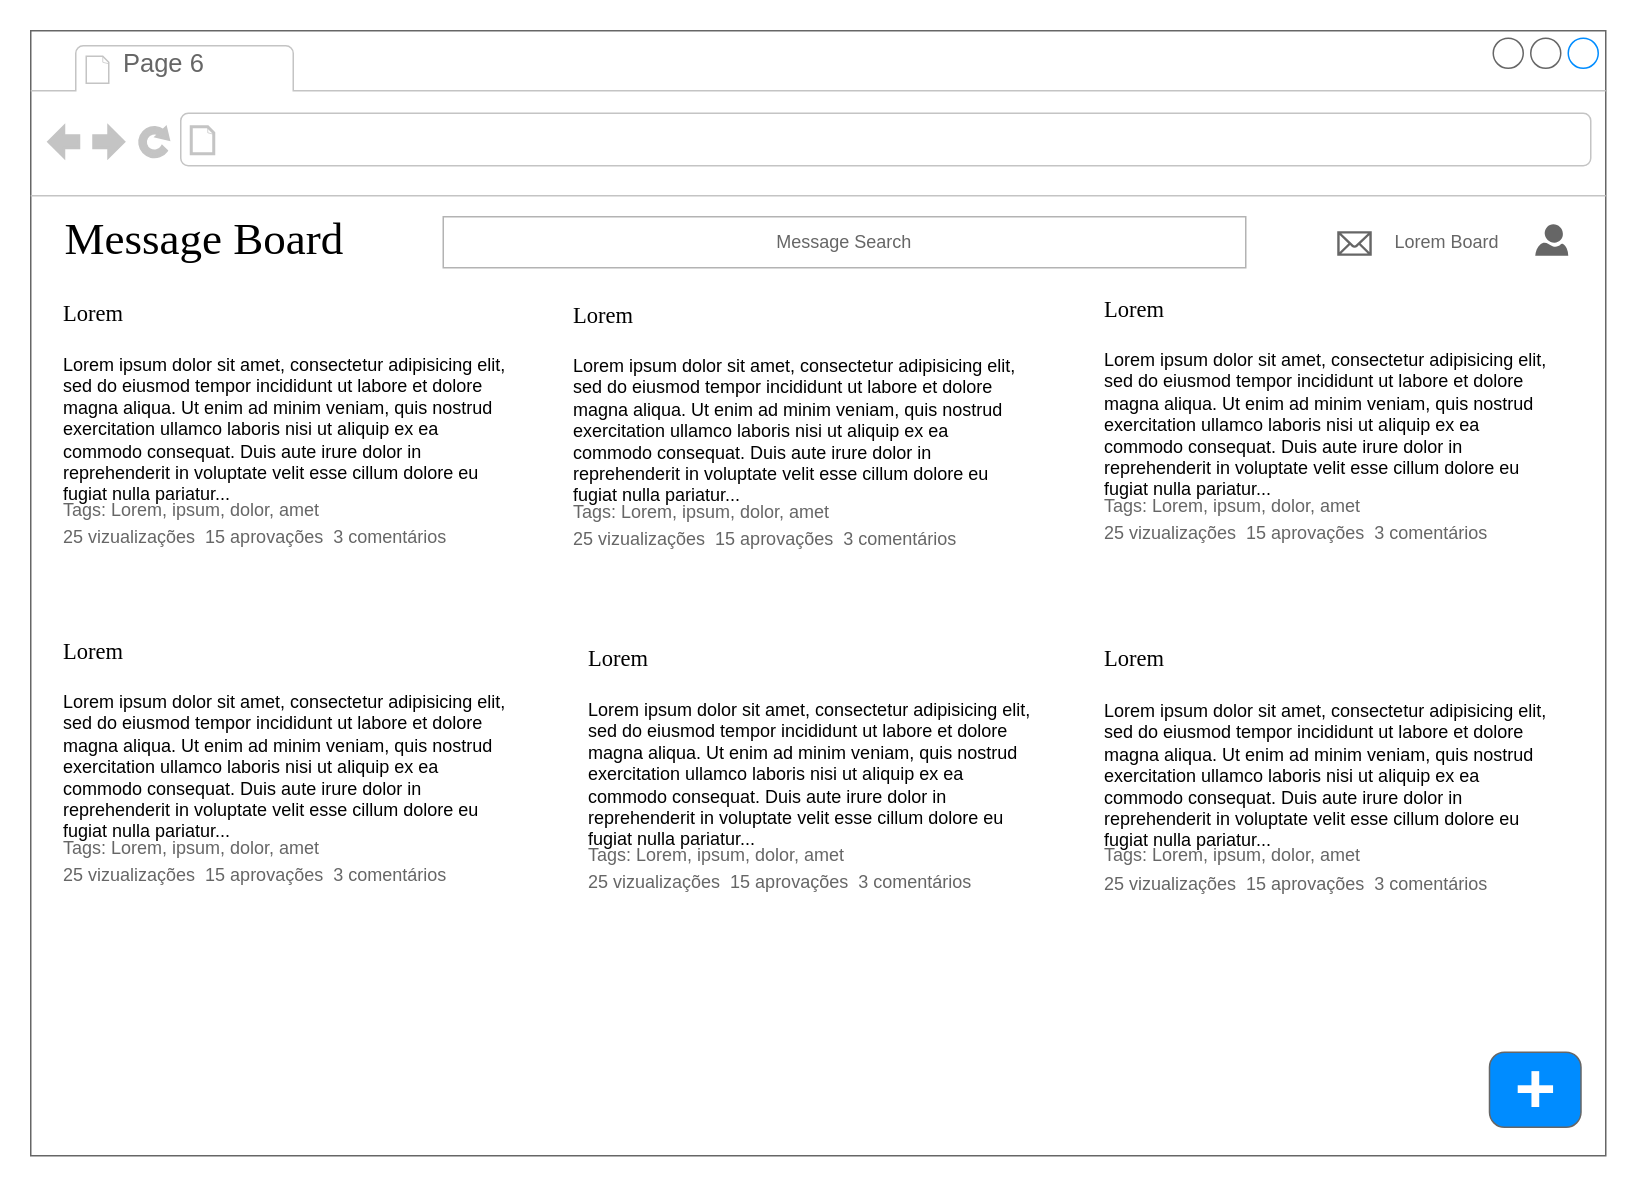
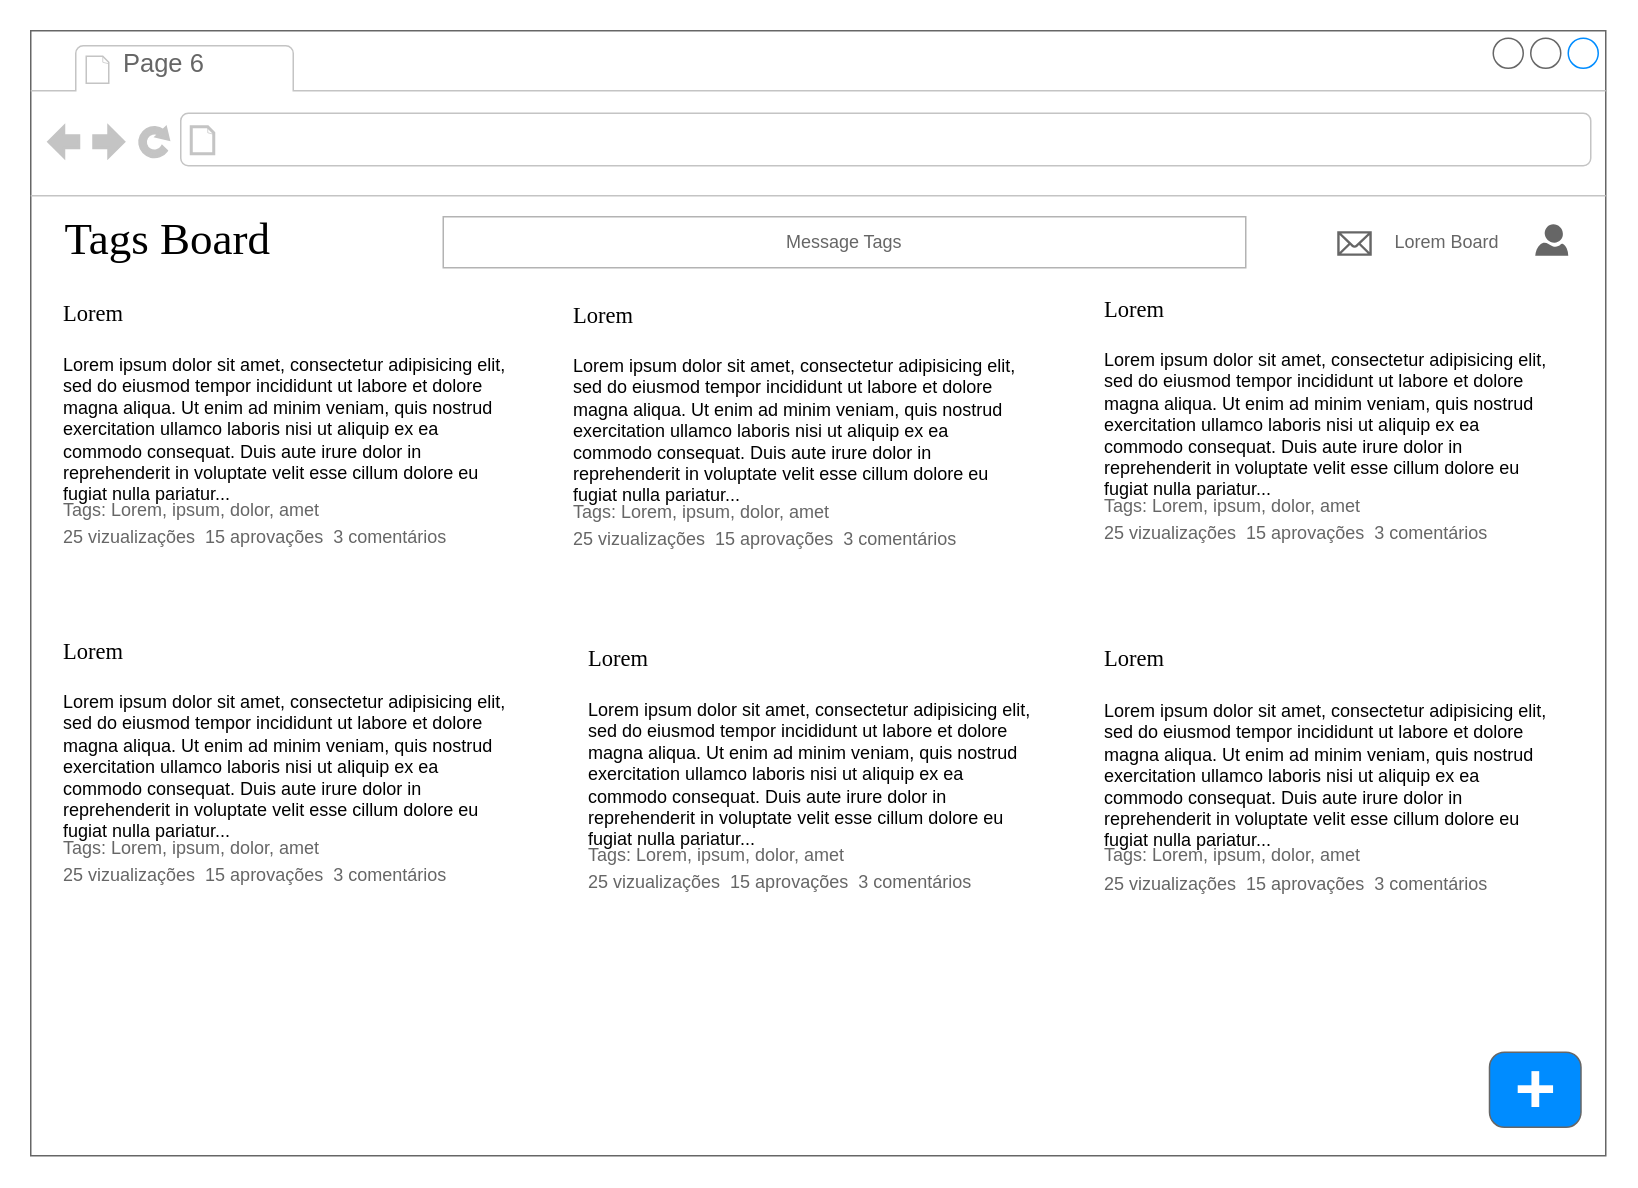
(223, 239) -> (185, 239)
(845, 242) -> (845, 242)
